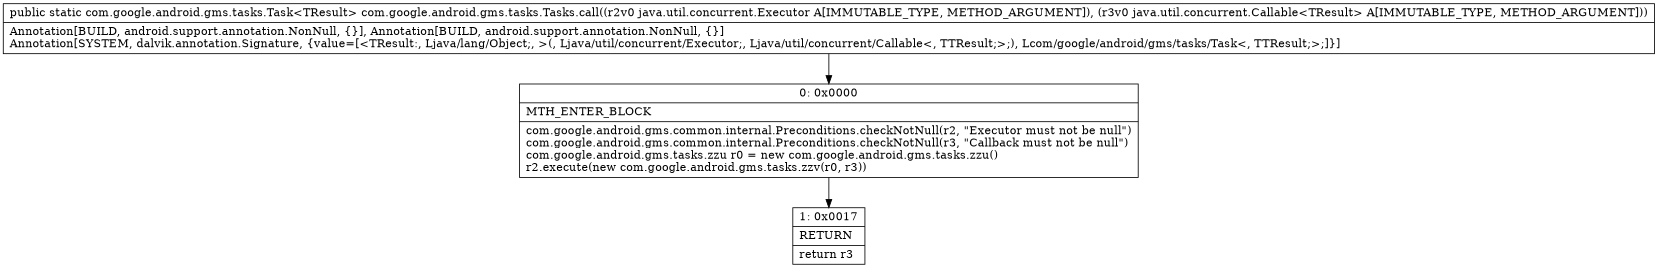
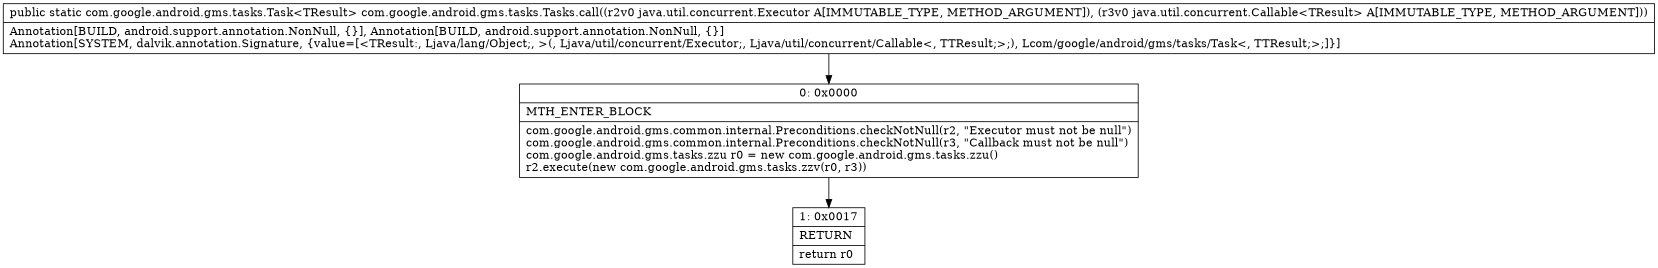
(827, 254) -> (827, 254)
